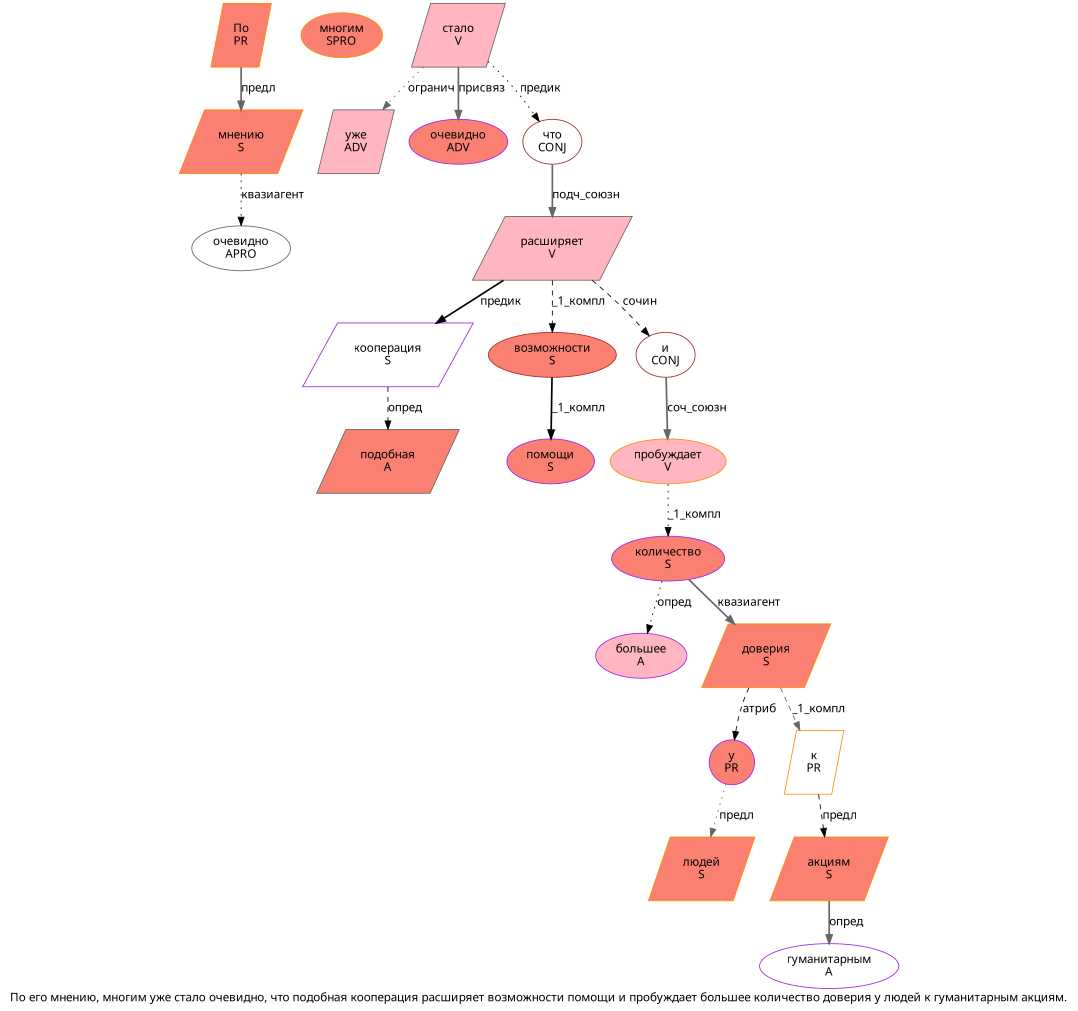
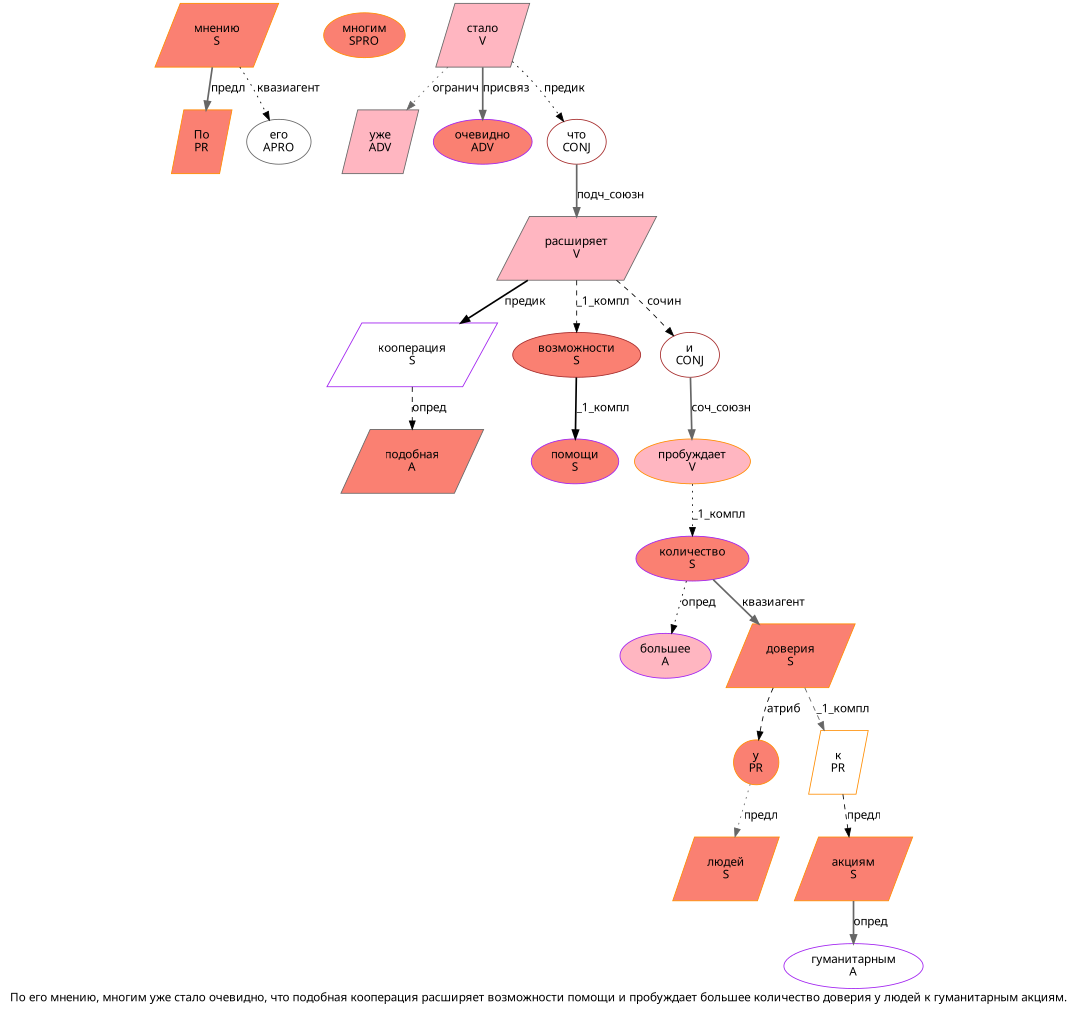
(241, 84) -> (210, 84)
(241, 248) -> (279, 142)
(732, 762) -> (756, 762)
